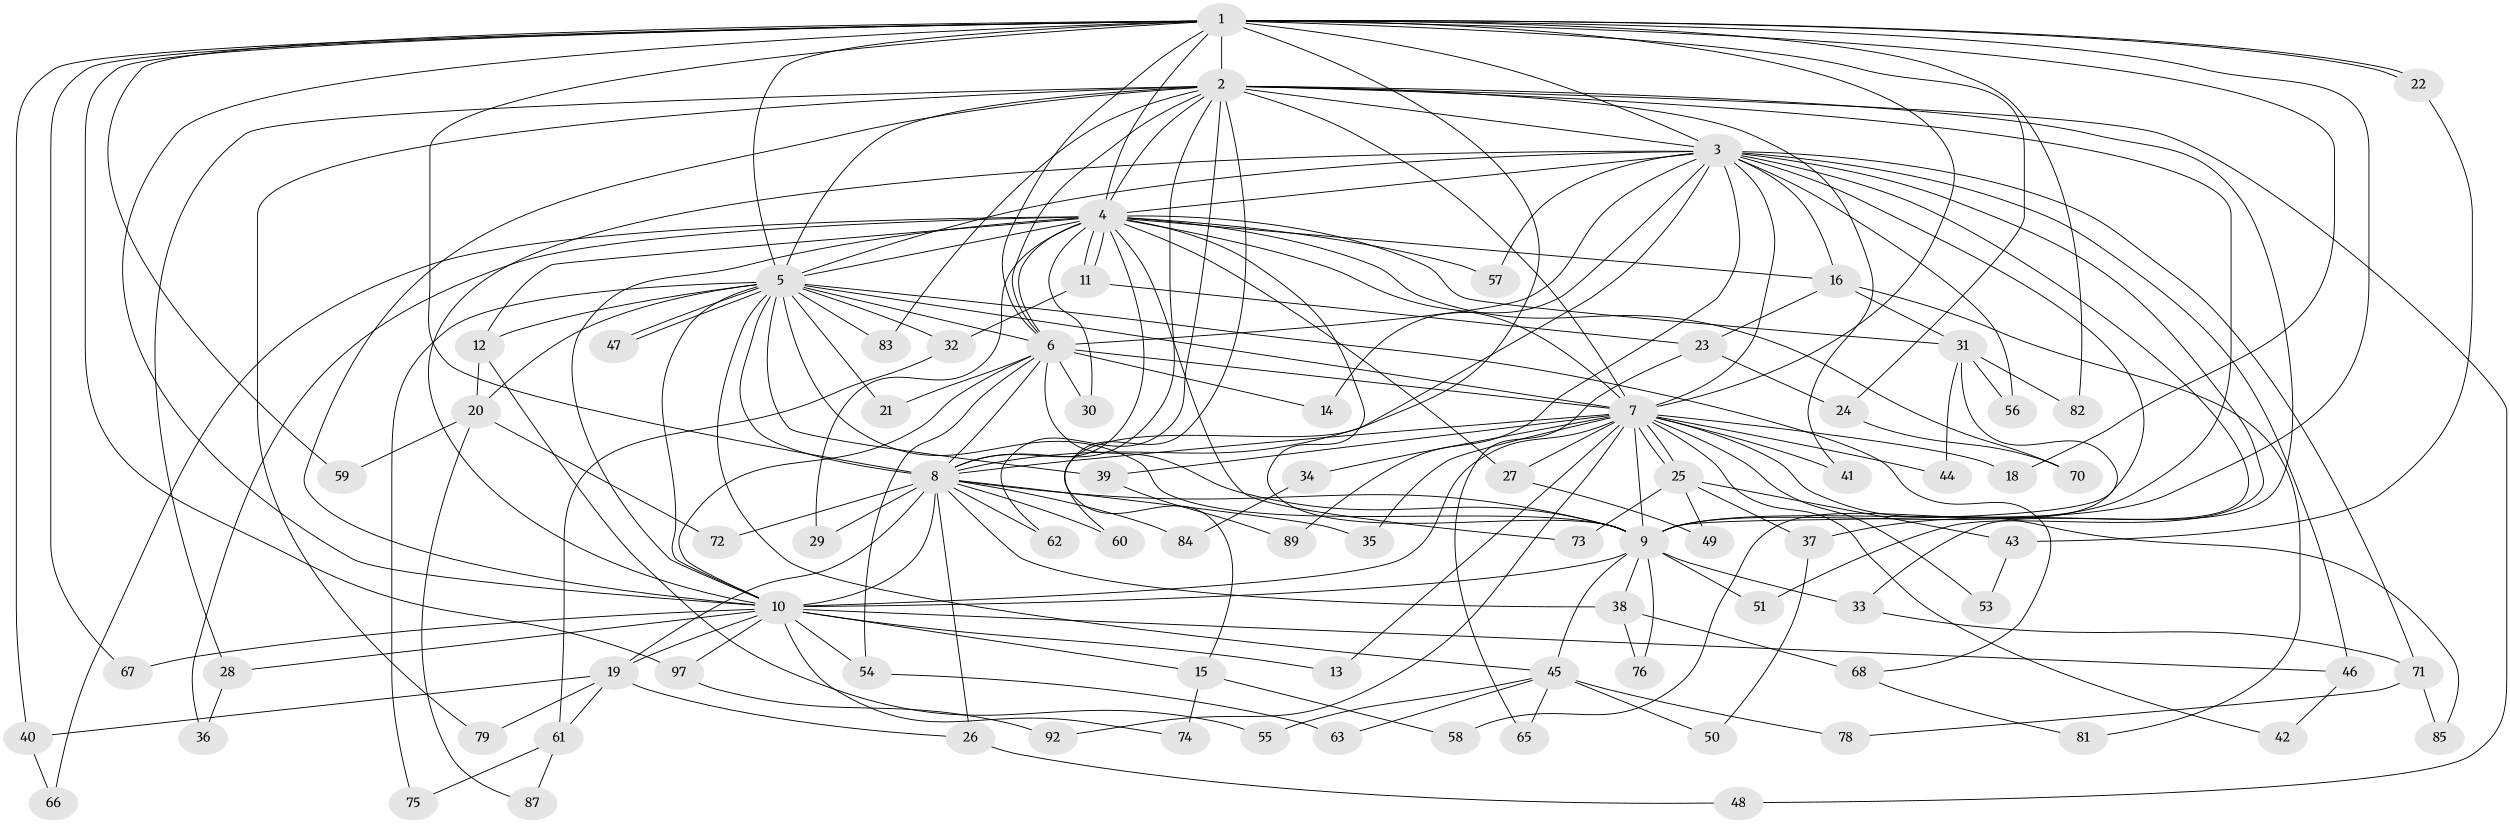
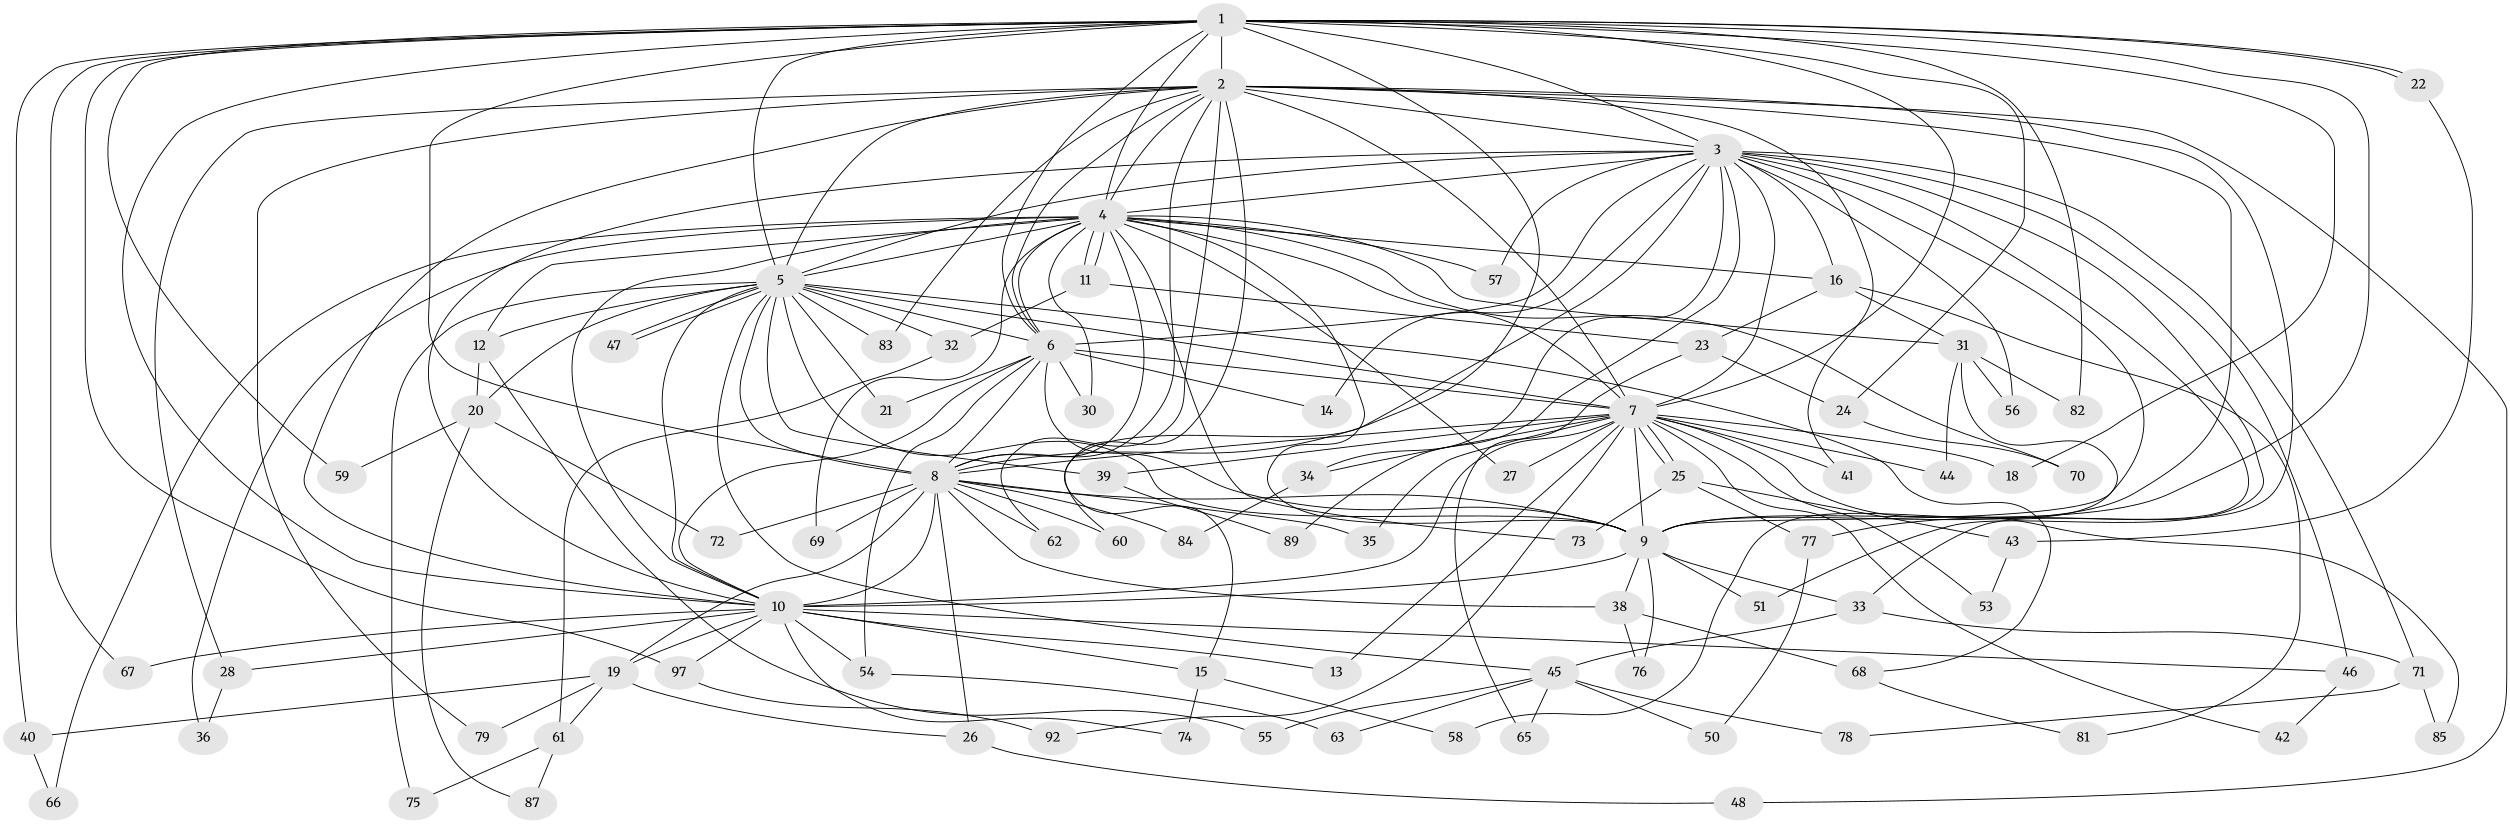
none -> (1559, 339)
(817, 542) -> (817, 542)
(1710, 542) -> none
(1809, 542) -> (1809, 542)
(1582, 598) -> (1700, 639)
